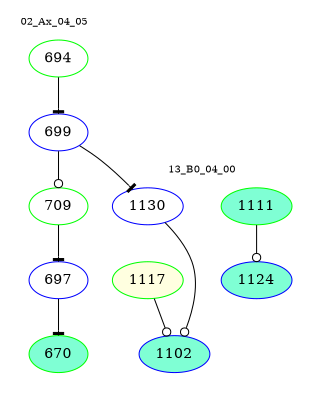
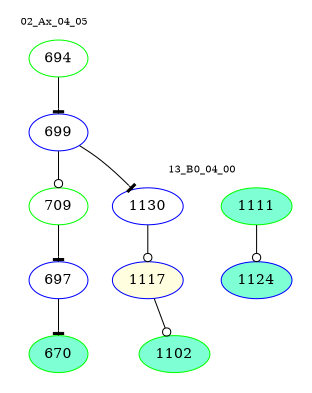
(194, 271) -> (148, 239)
(148, 280) -> (148, 280)
(174, 354) -> (174, 354)
